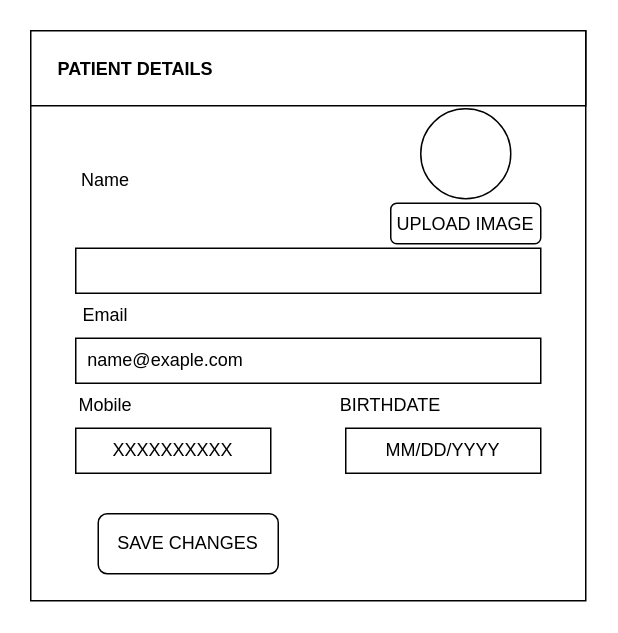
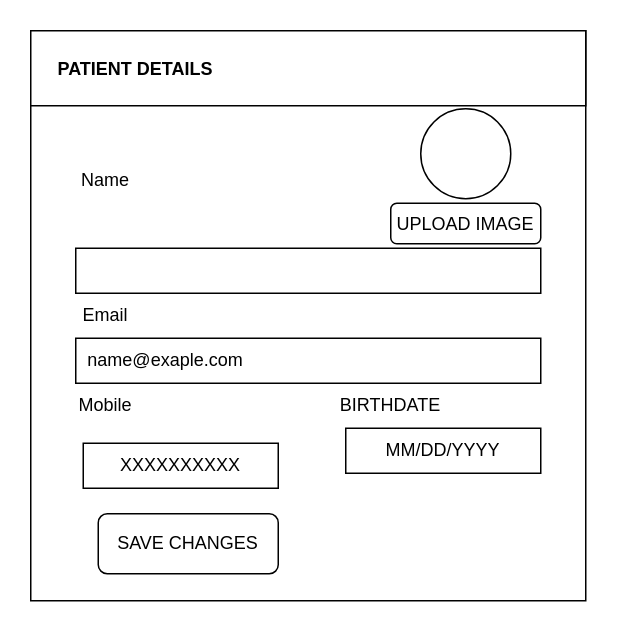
(173, 451) -> (181, 466)
